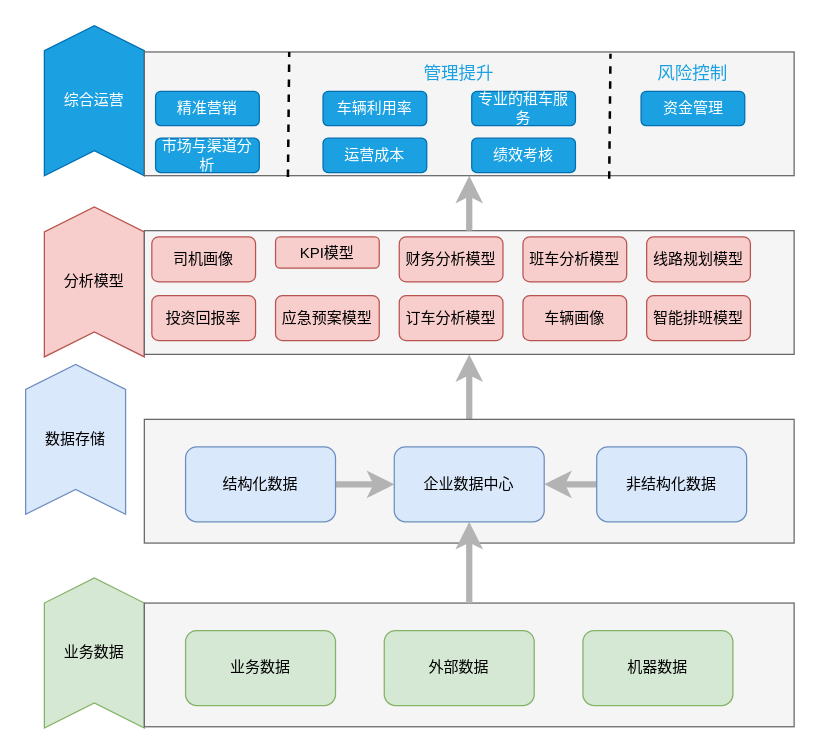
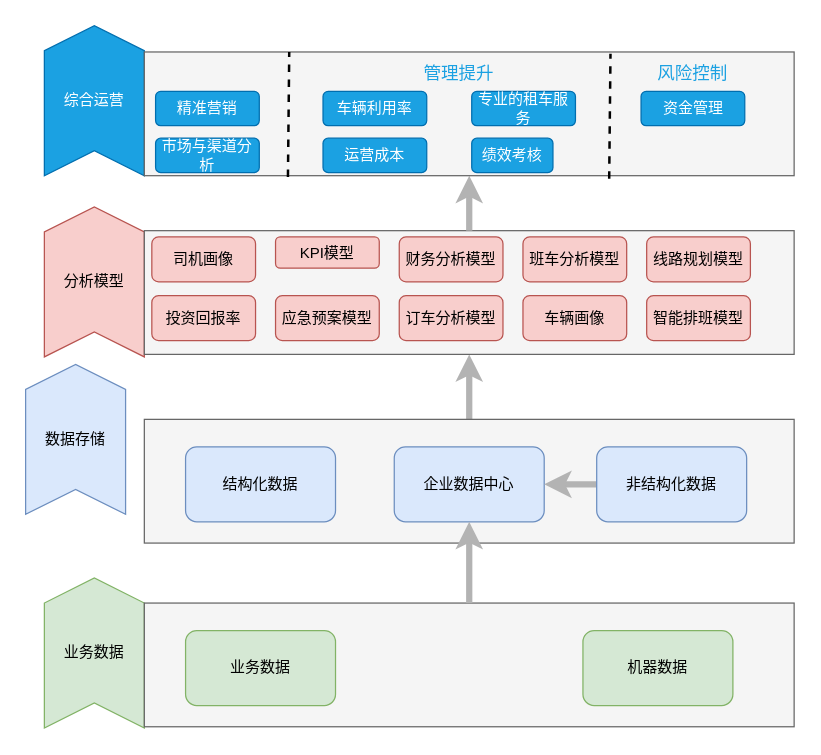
(524, 155) -> (513, 155)
(356, 484) -> none
(459, 668) -> none
